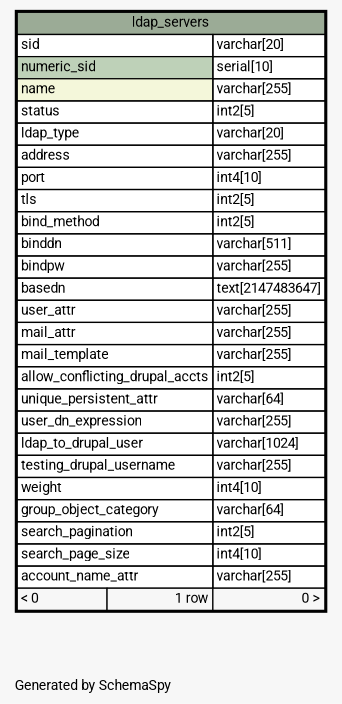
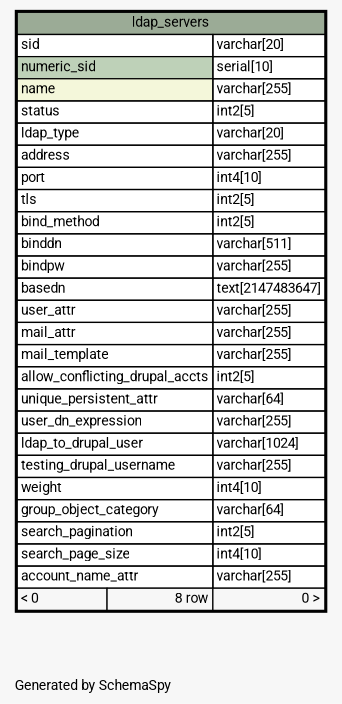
(192, 599) -> (192, 599)
